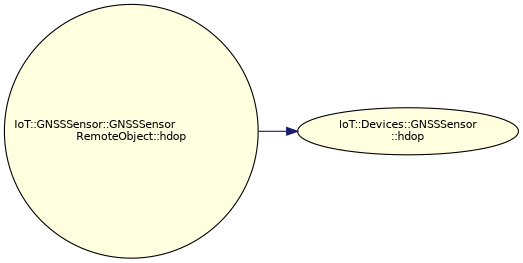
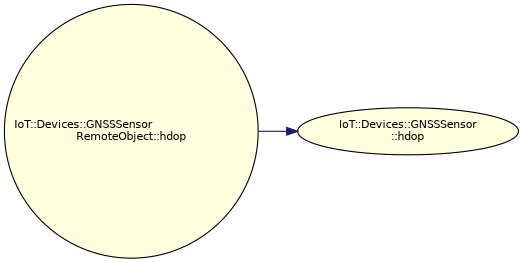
(131, 131) -> (131, 131)
